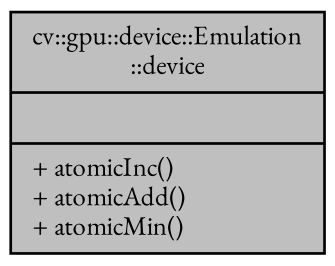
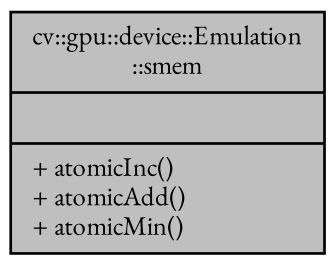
(168, 66) -> (168, 66)
